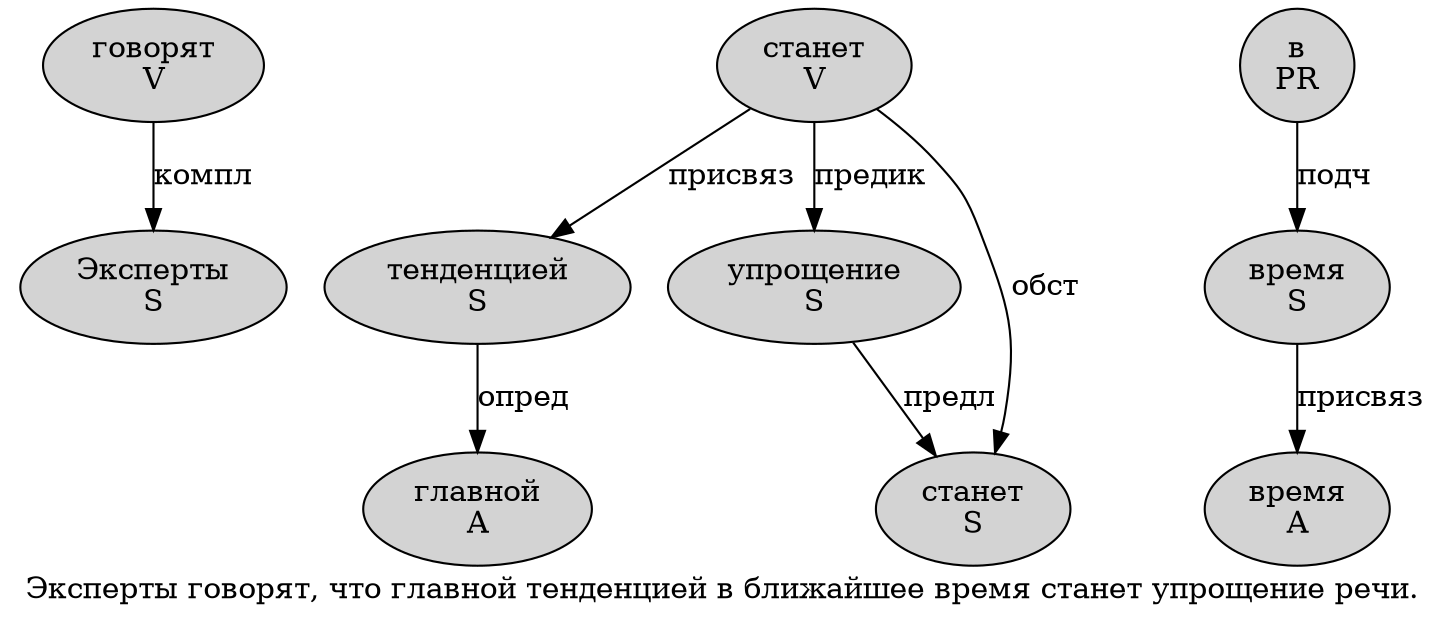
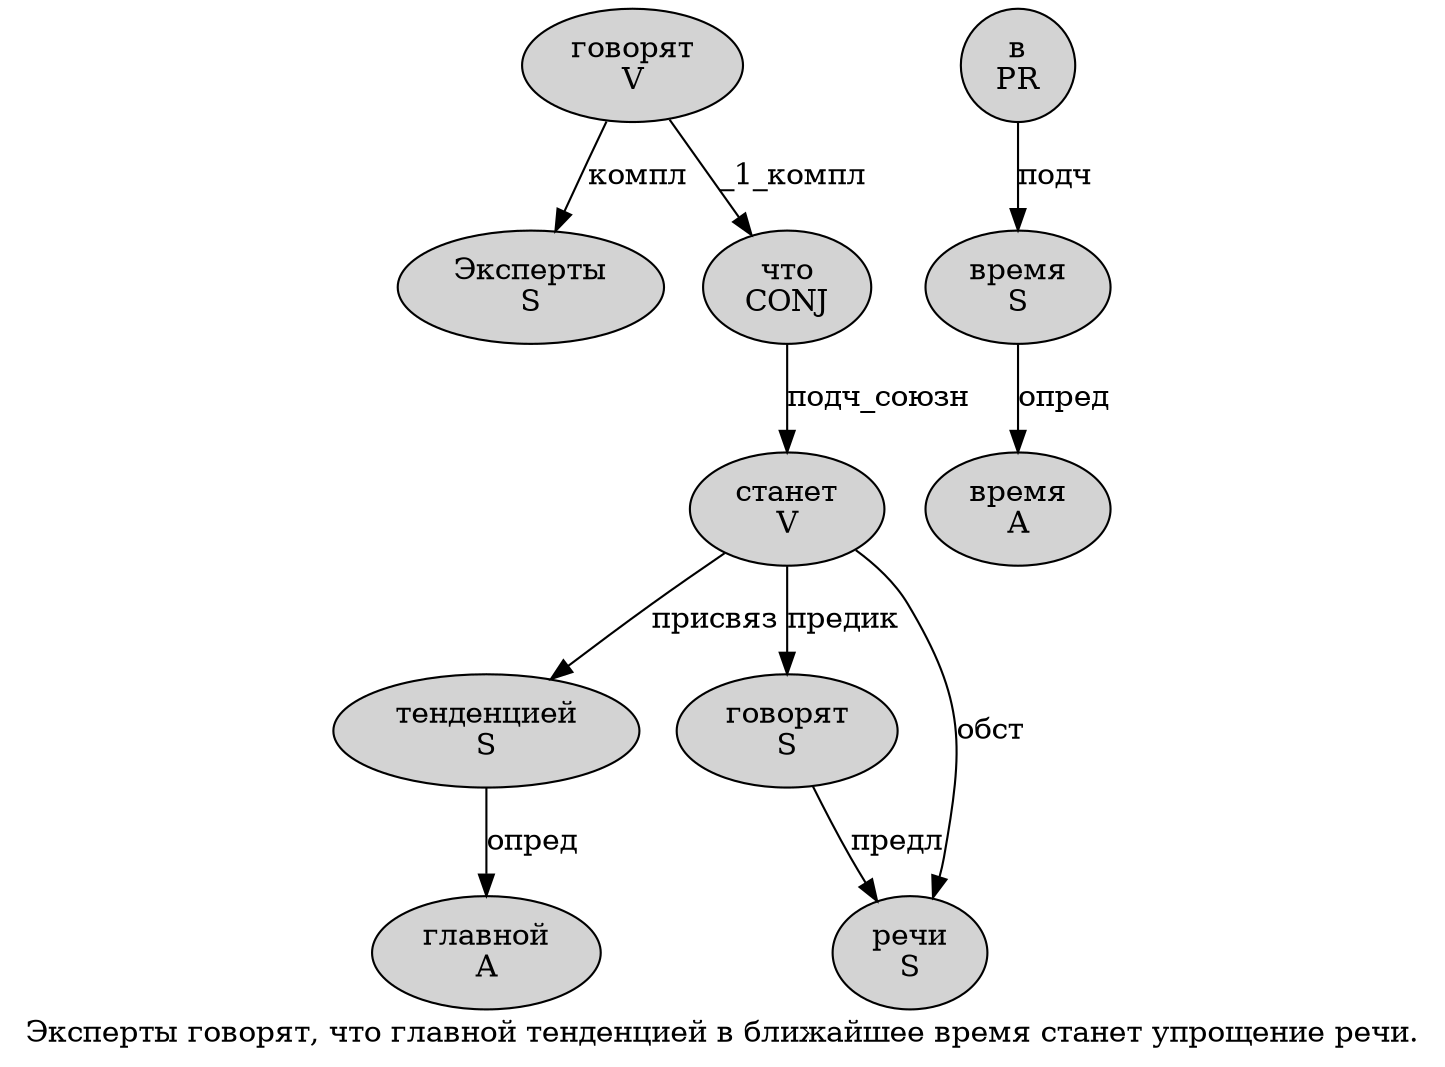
none -> (787, 287)
(814, 287) -> (787, 731)
(1361, 398) -> (1064, 398)
(973, 509) -> (910, 953)
